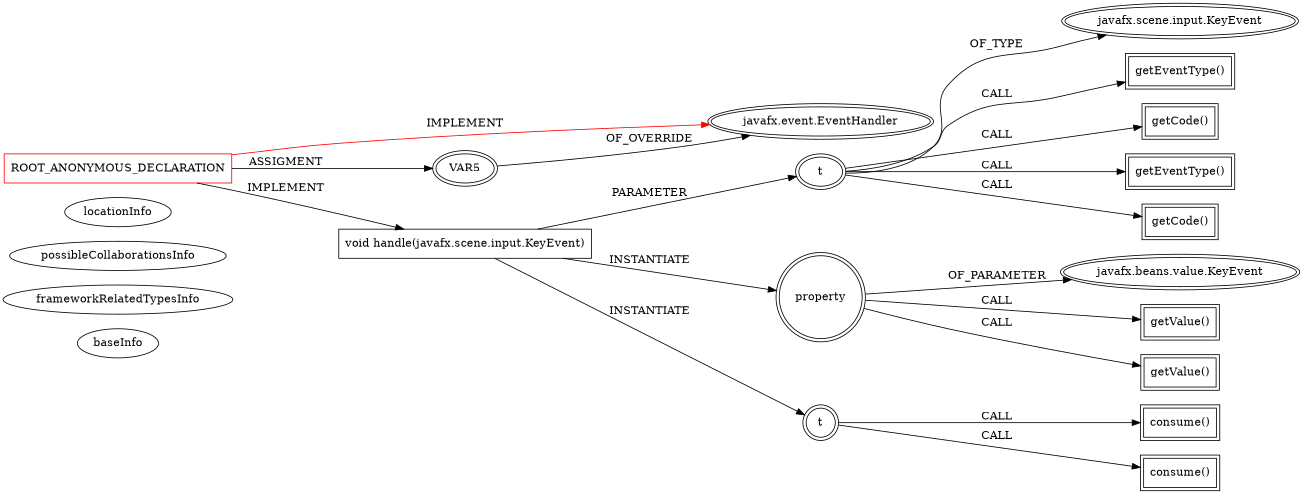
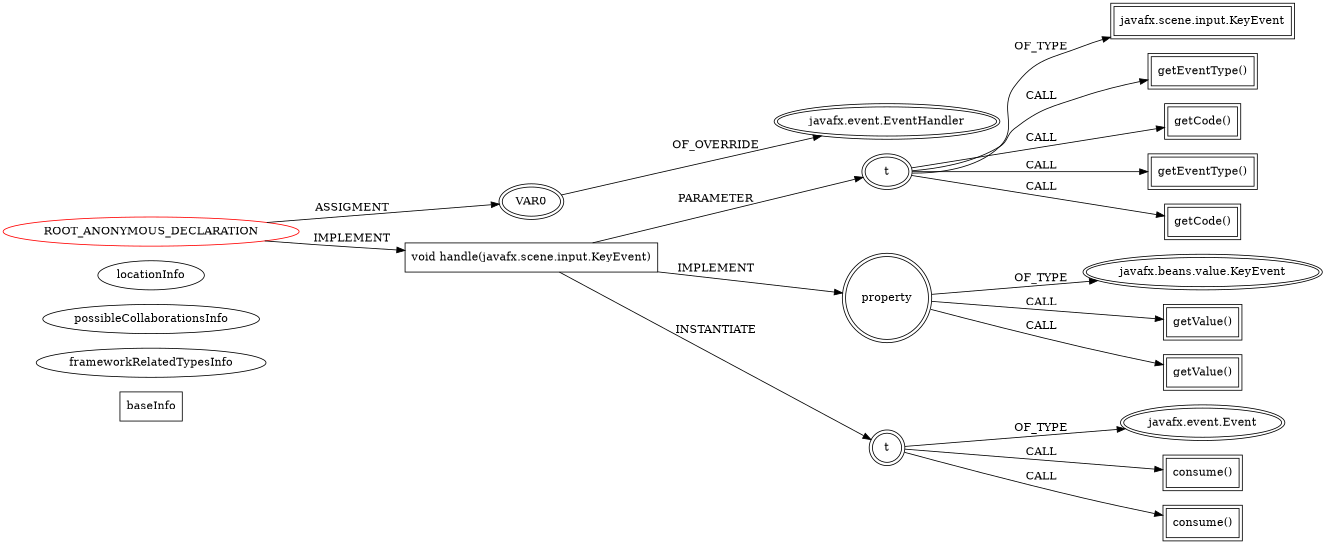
(1180, 21) -> (1203, 21)
(466, 135) -> none
(118, 168) -> (151, 232)
(465, 168) -> (531, 202)
(650, 260) -> (716, 268)
(997, 276) -> (1041, 278)
(118, 343) -> (151, 406)
none -> (1203, 423)
